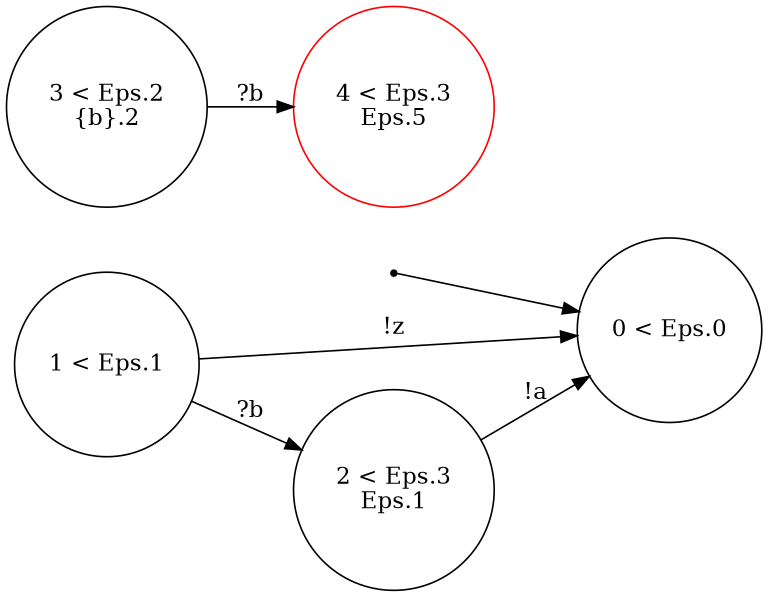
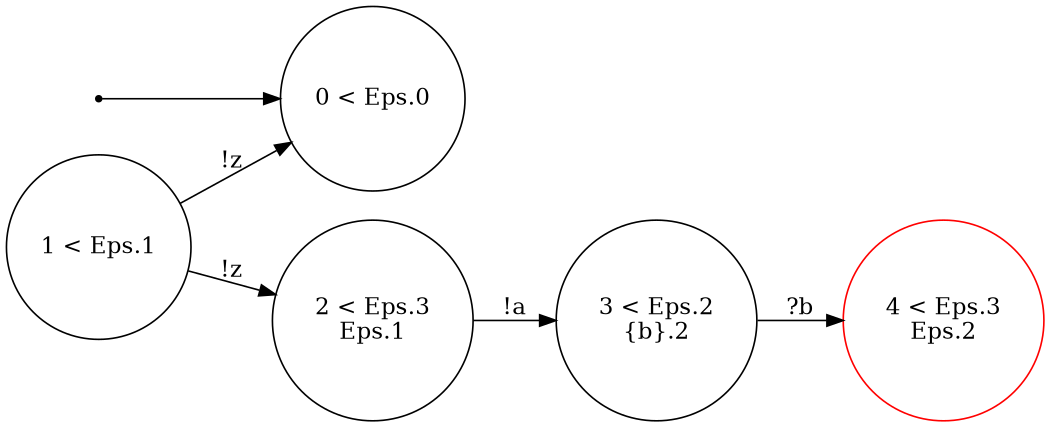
(394, 107) -> (944, 320)
(250, 411) -> (232, 271)
(528, 412) -> (506, 320)
